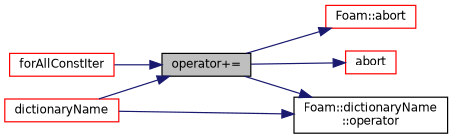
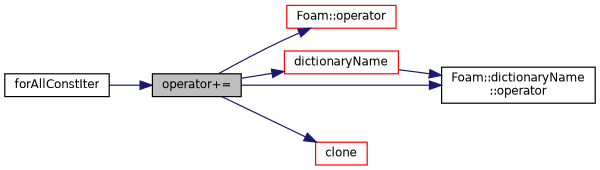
(371, 17) -> (341, 17)
(371, 62) -> (341, 154)
(62, 65) -> (57, 85)
(128, 89) -> (257, 76)
